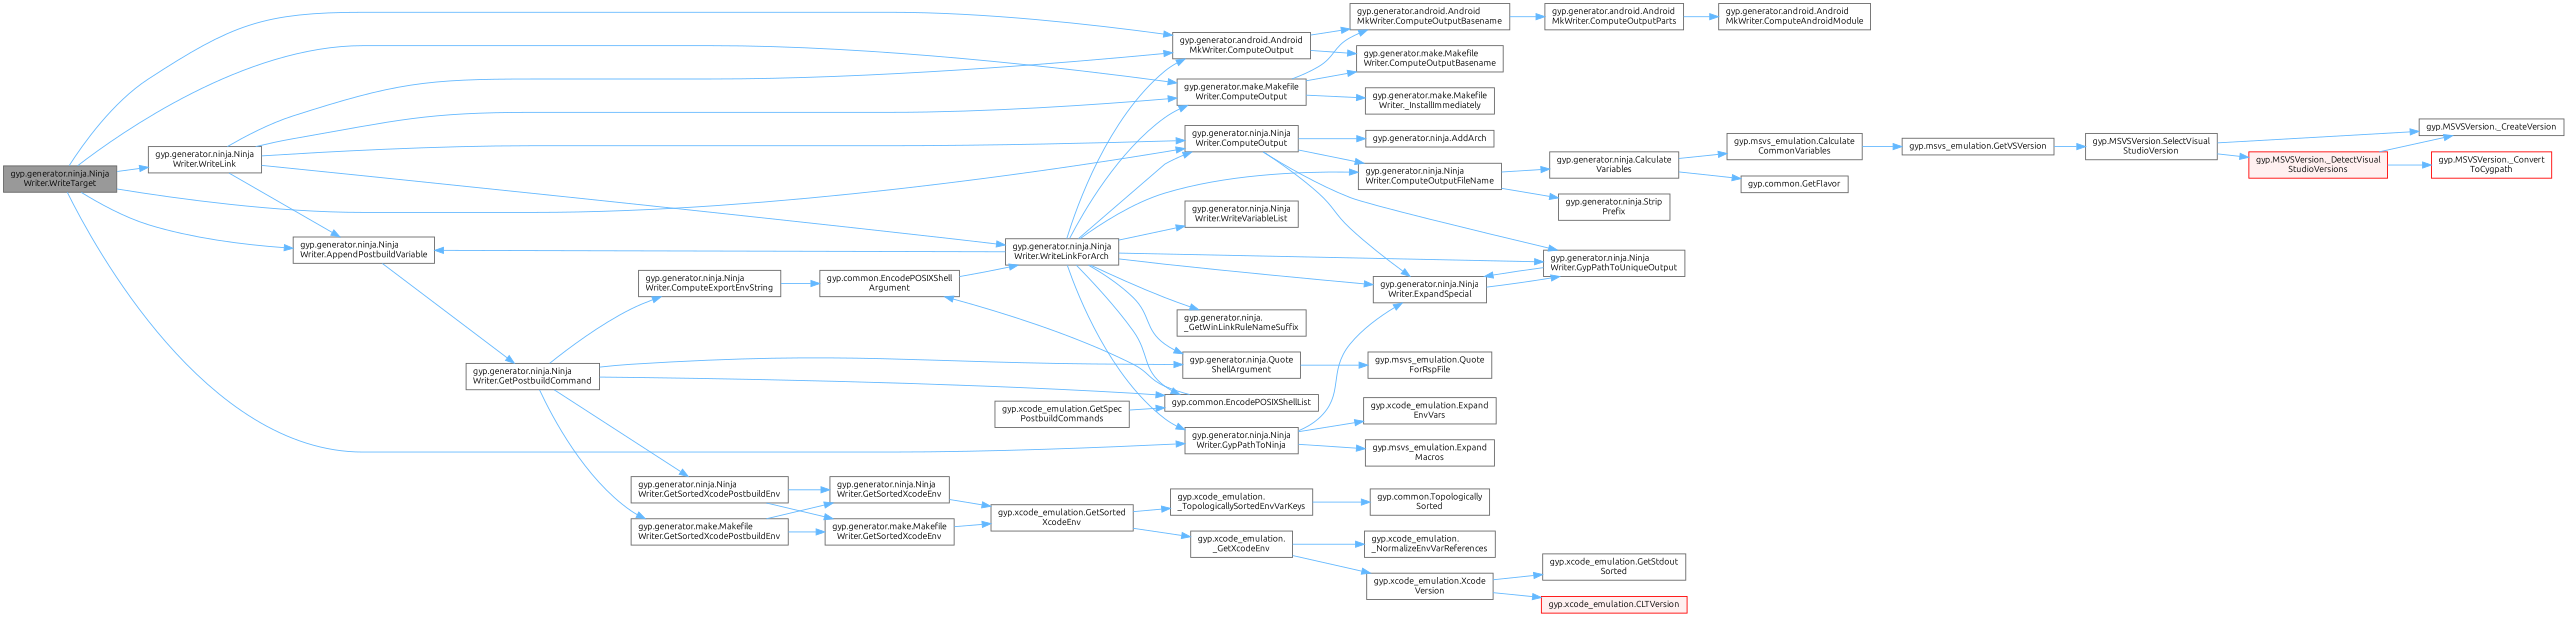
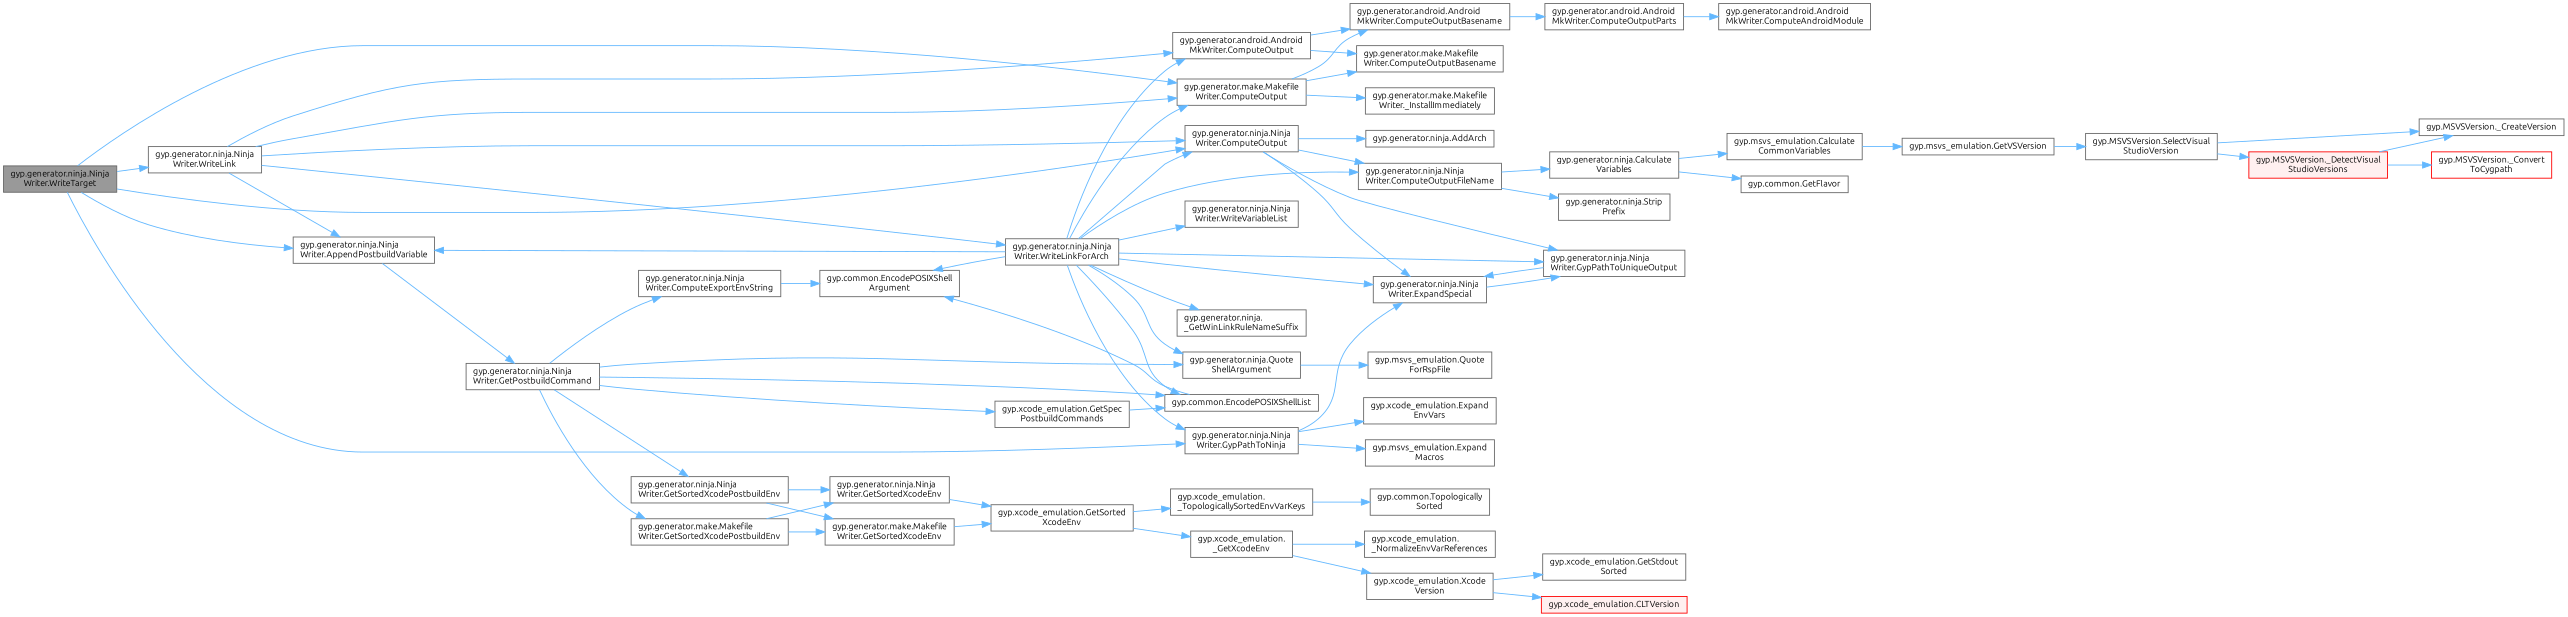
(590, 12) -> none
(984, 272) -> (974, 262)
none -> (793, 401)
